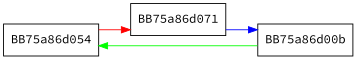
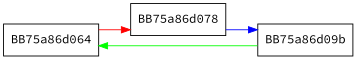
(178, 20) -> (178, 20)
(51, 40) -> (51, 40)
(305, 40) -> (305, 40)
